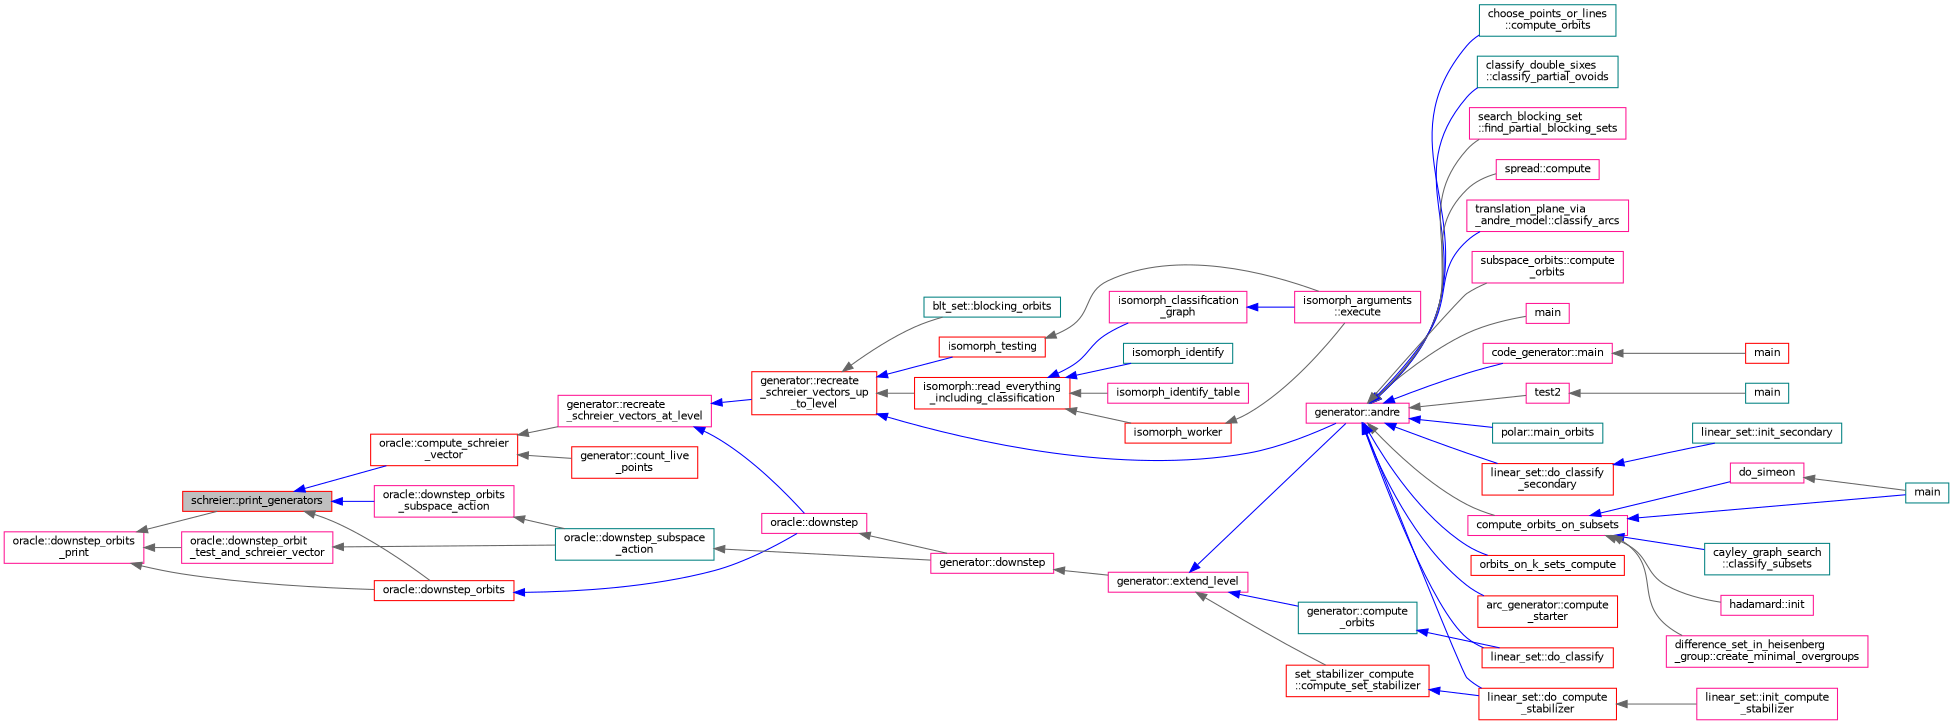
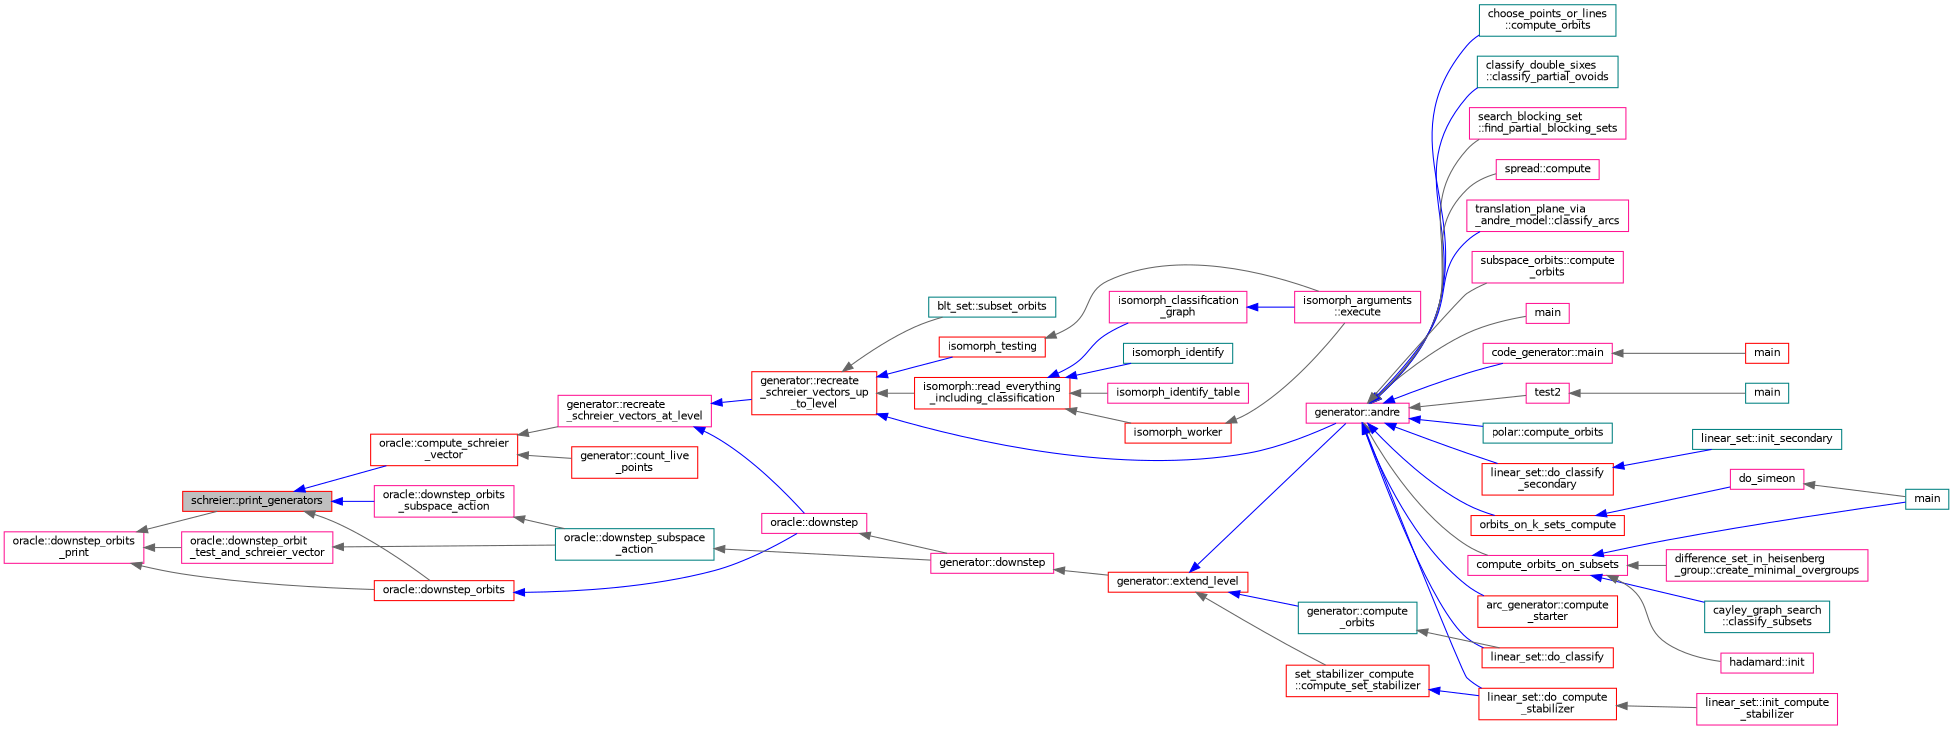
(992, 307) -> (992, 307)
(1548, 433) -> (1548, 433)
(1665, 497) -> (1668, 500)
(1178, 582) -> (1178, 582)
(1458, 639) -> (1458, 639)
